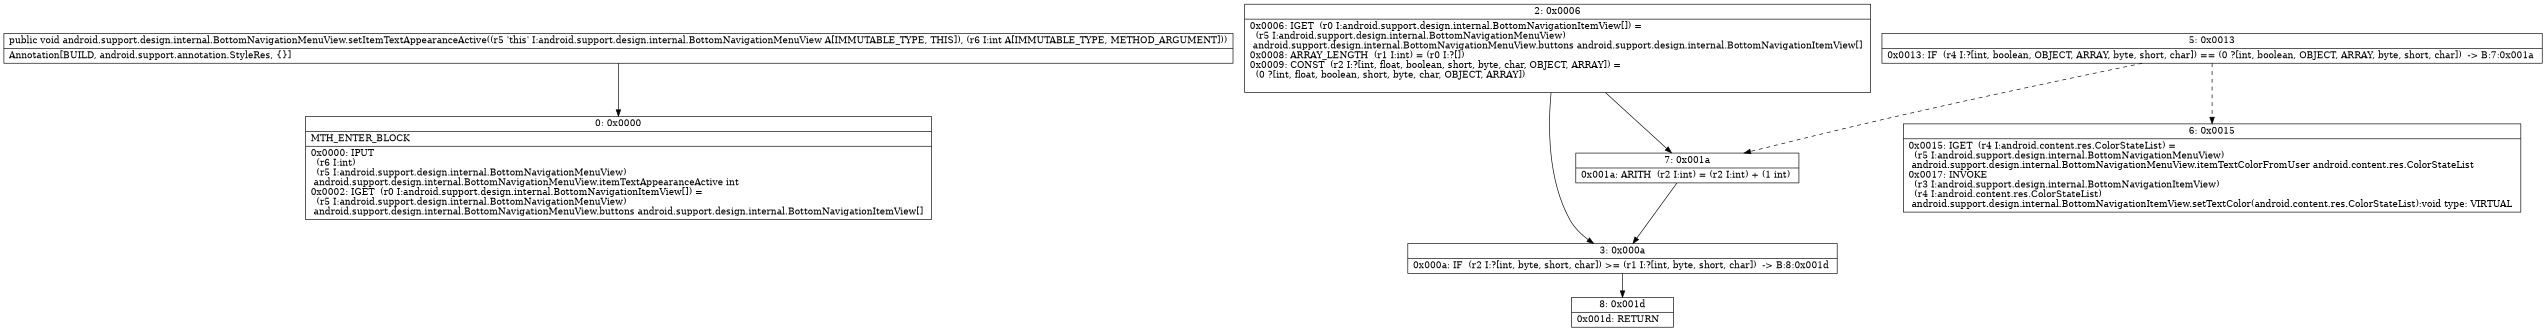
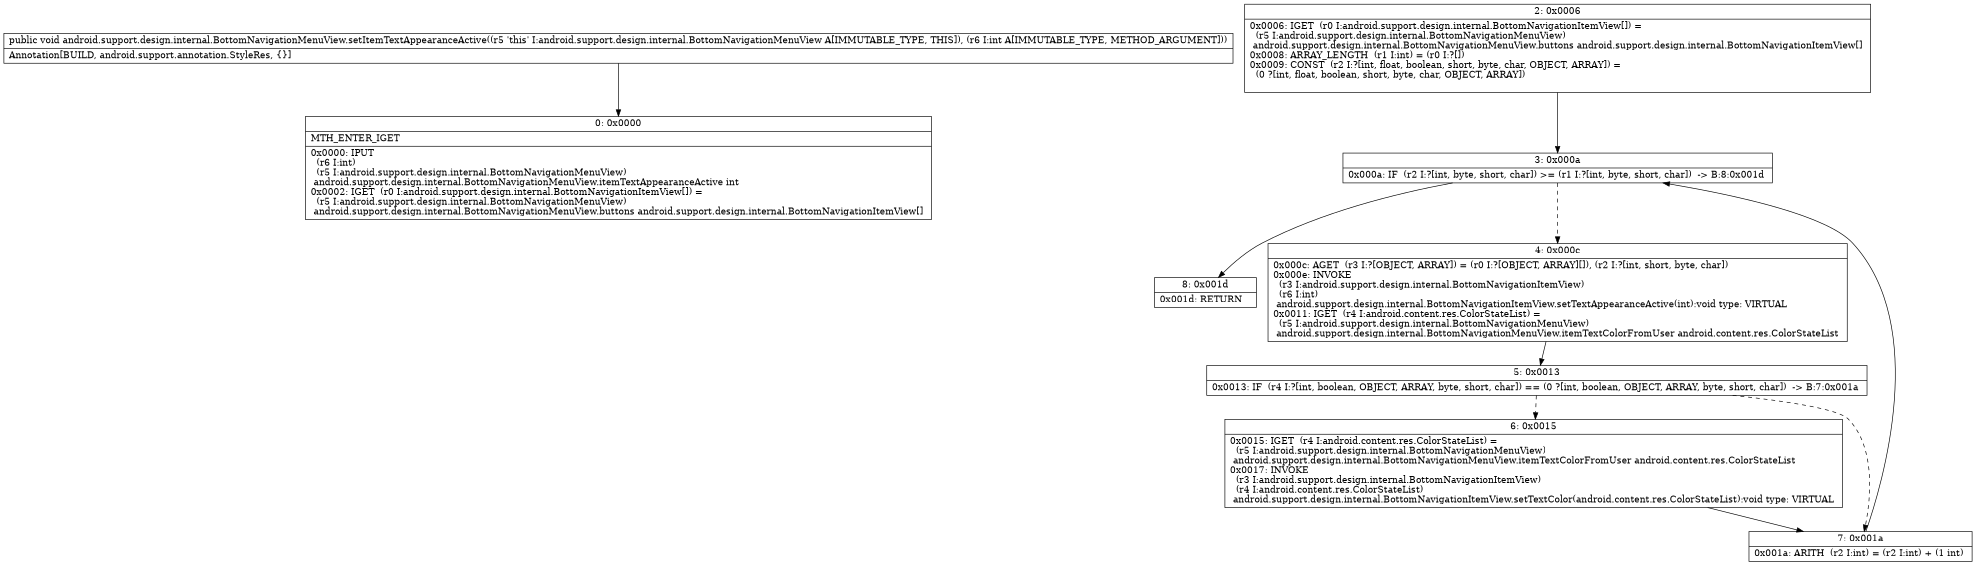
(1636, 120) -> (1752, 519)
(361, 138) -> (355, 138)
none -> (1558, 293)
